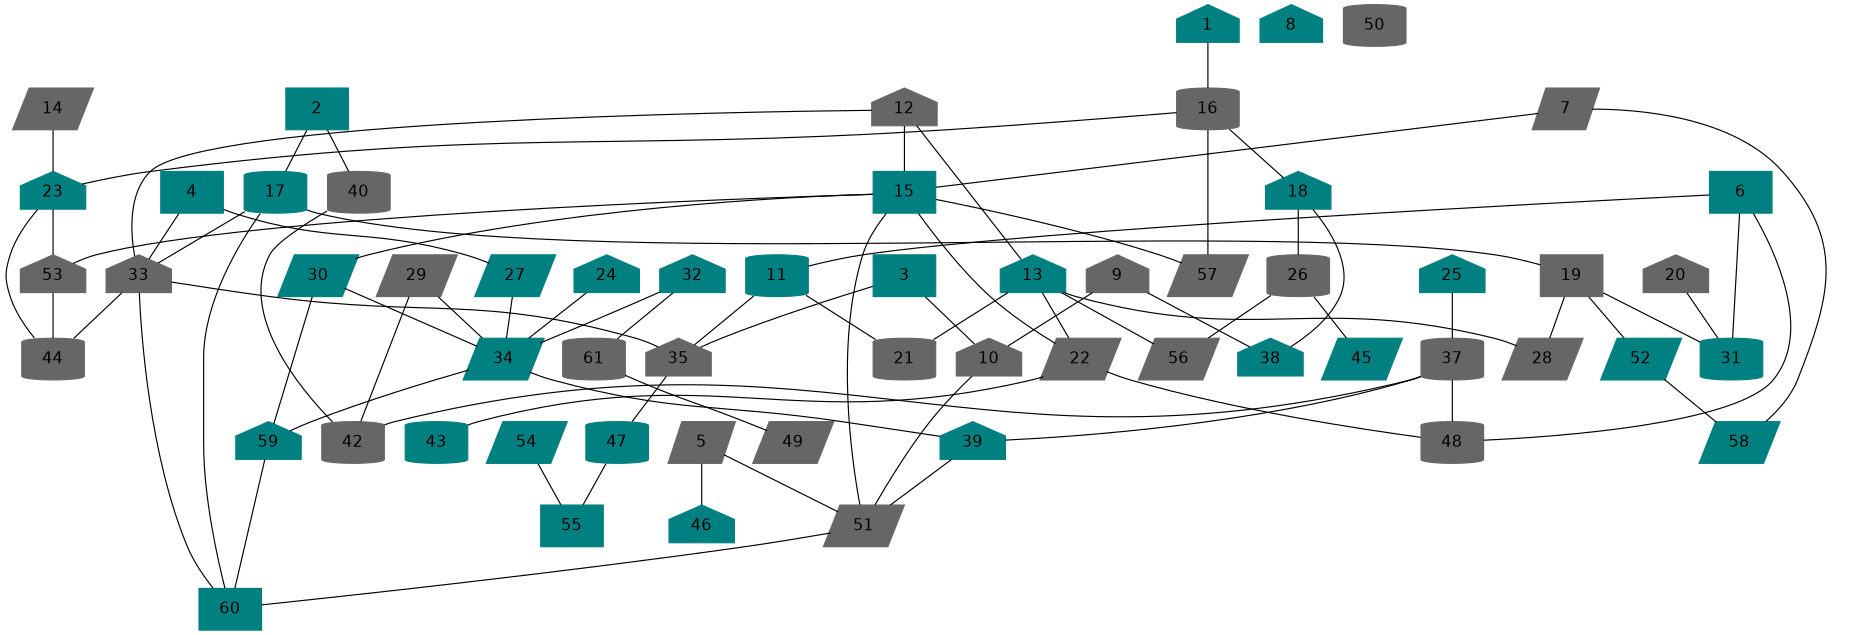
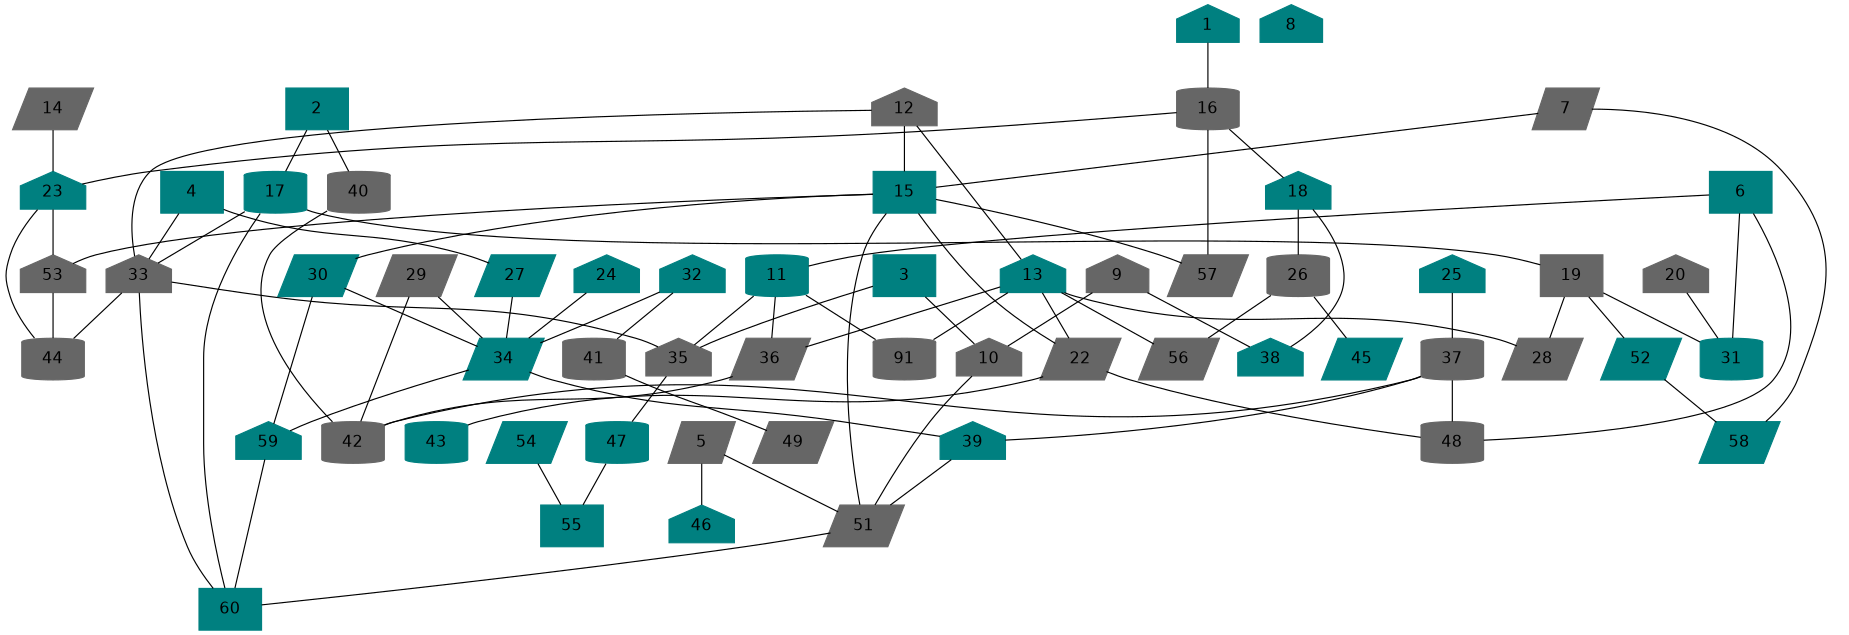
(1375, 25) -> none
(594, 359) -> (594, 359)
none -> (770, 359)
(904, 359) -> (904, 359)
